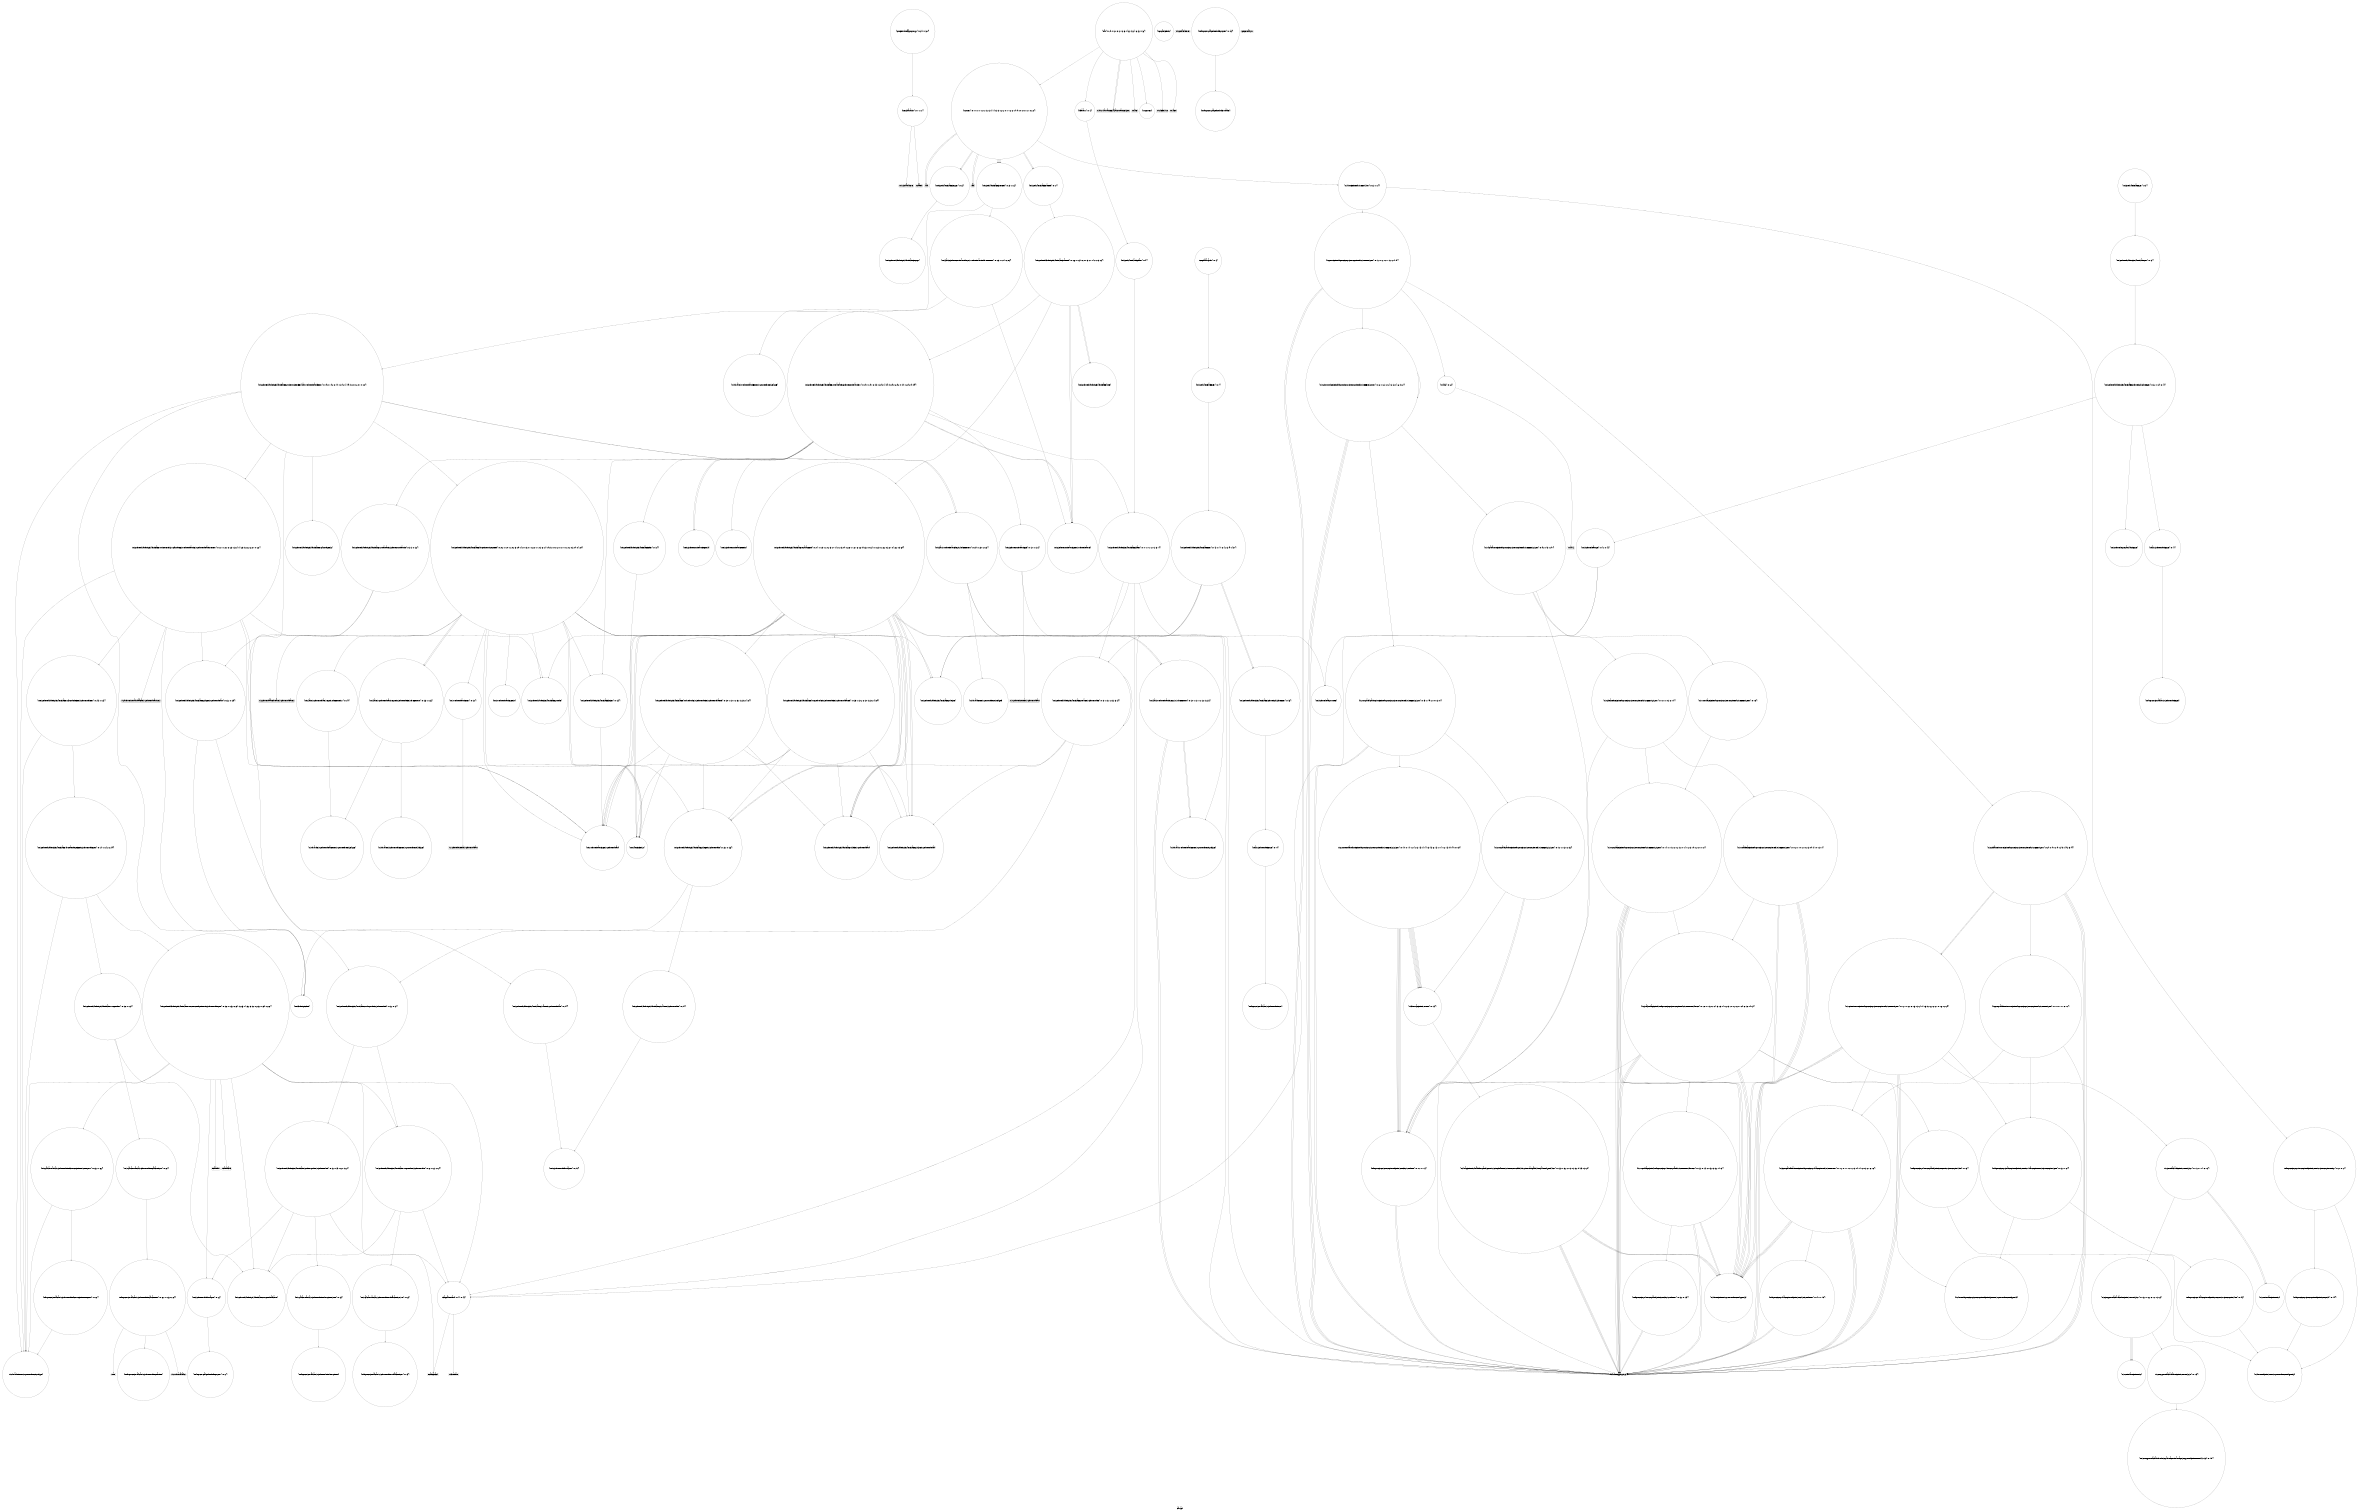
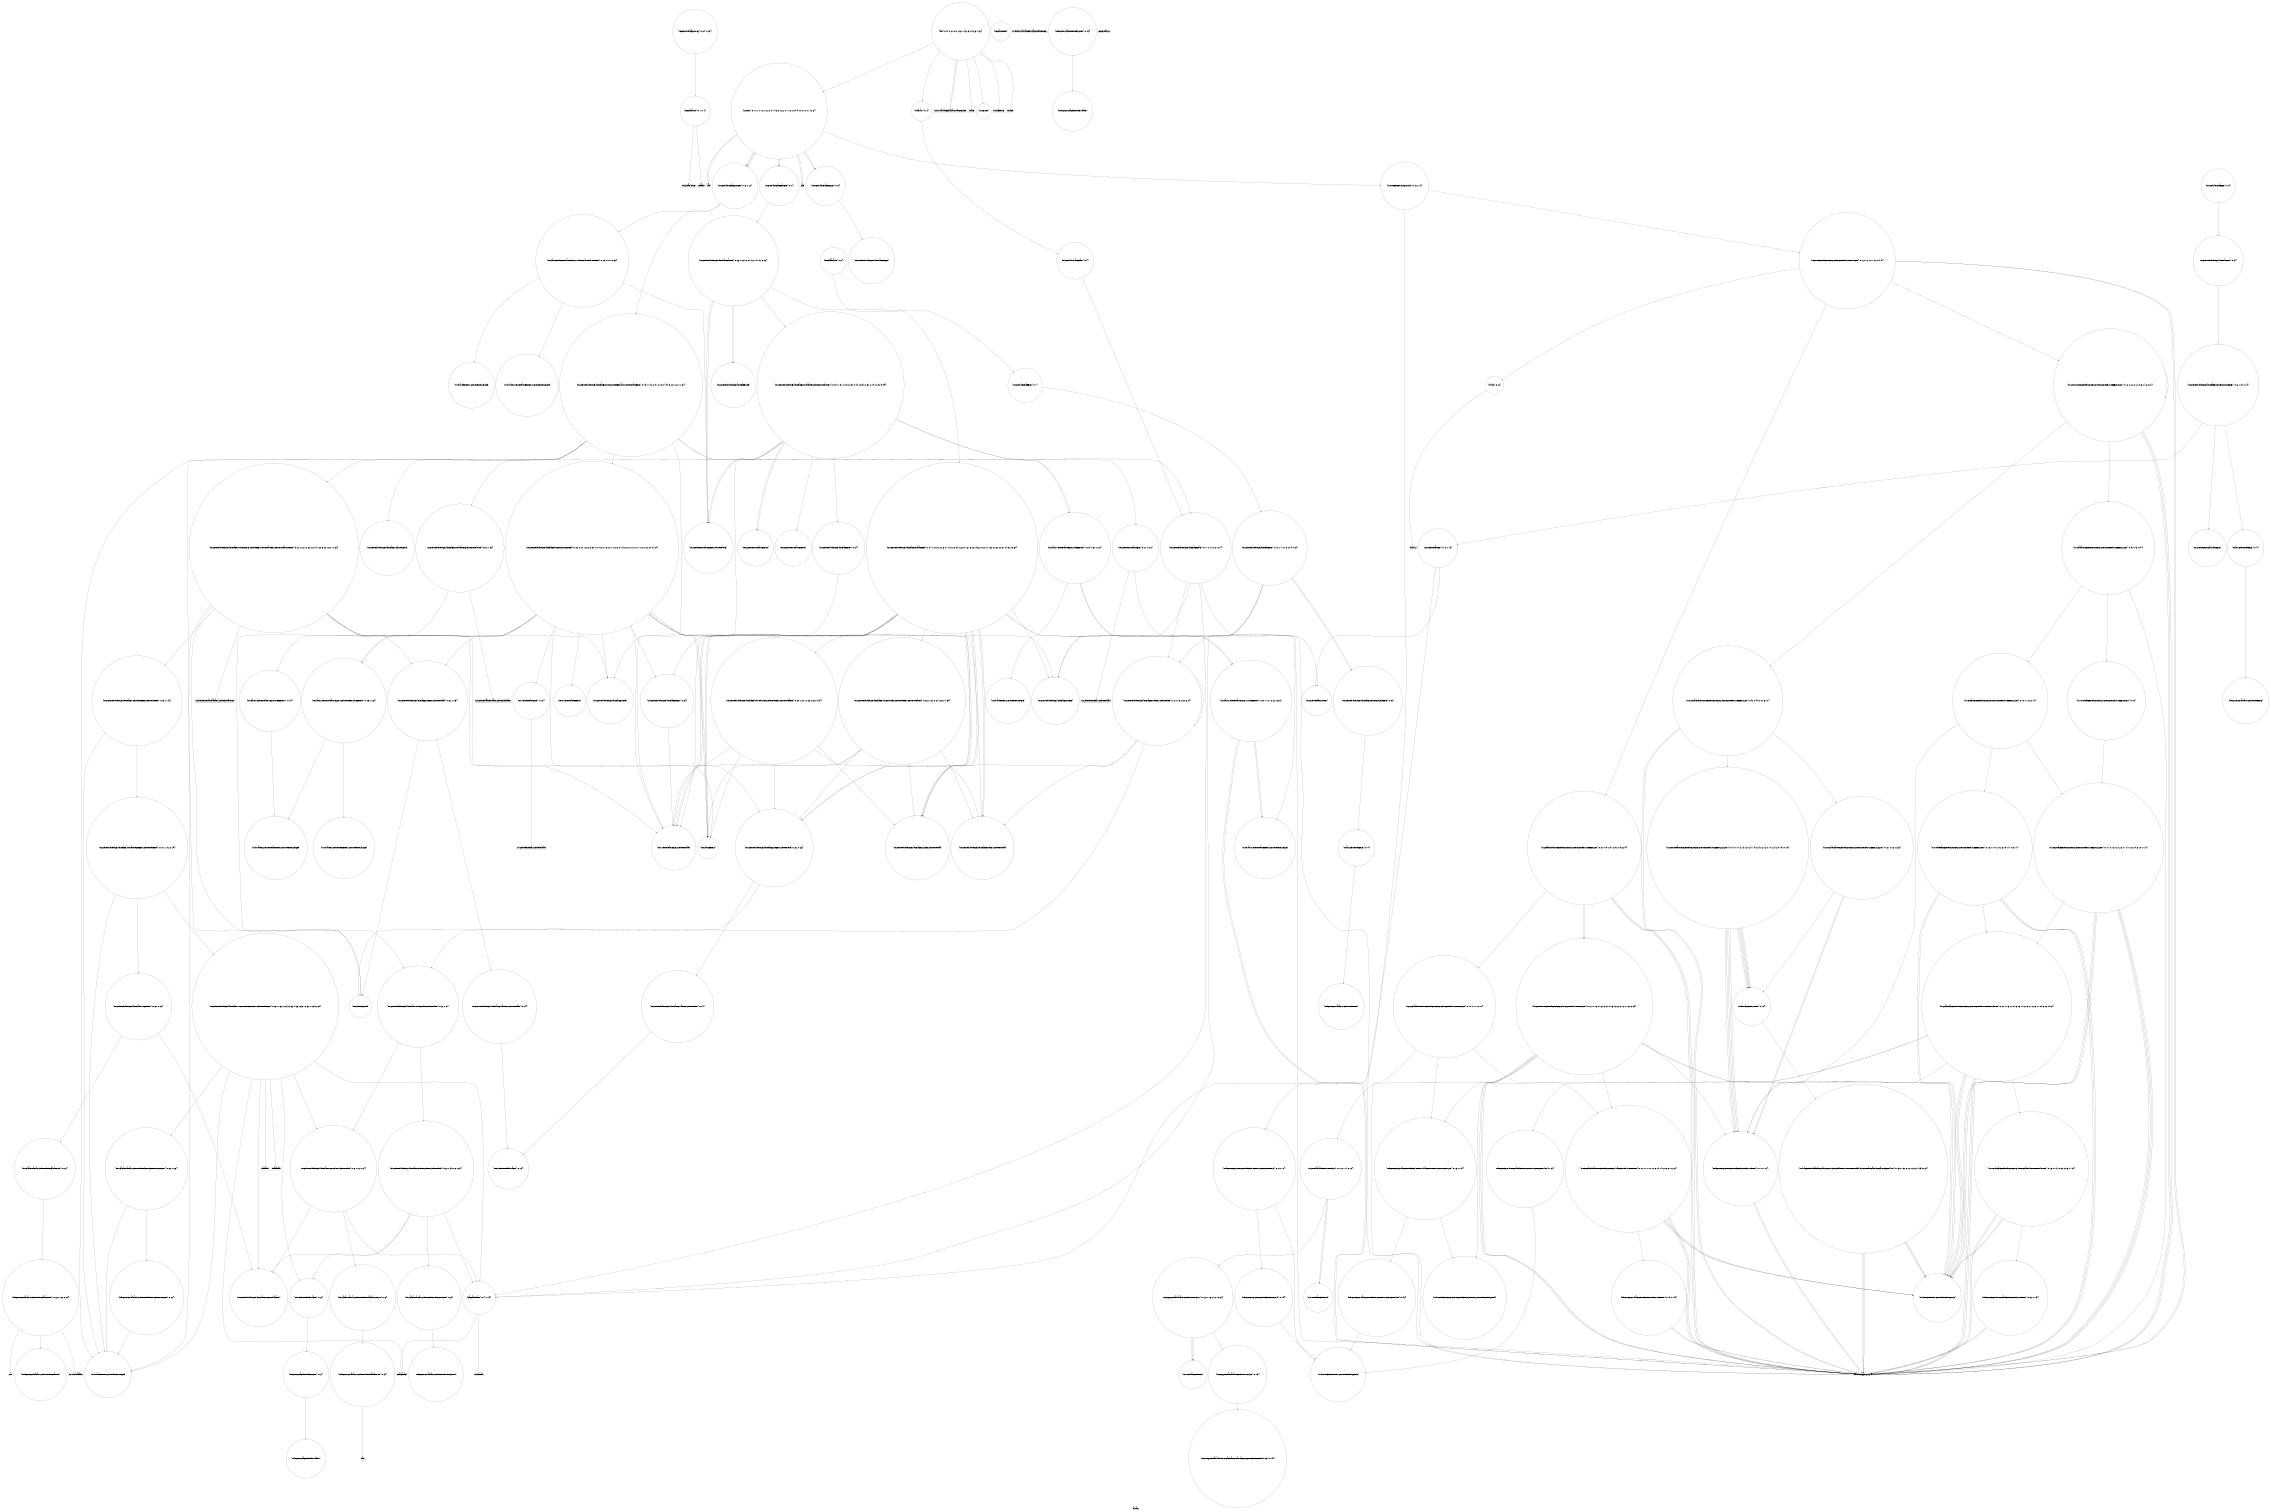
none -> (1030, 31)
(1183, 31) -> none
none -> (471, 385)
none -> (306, 1459)
none -> (363, 1459)
